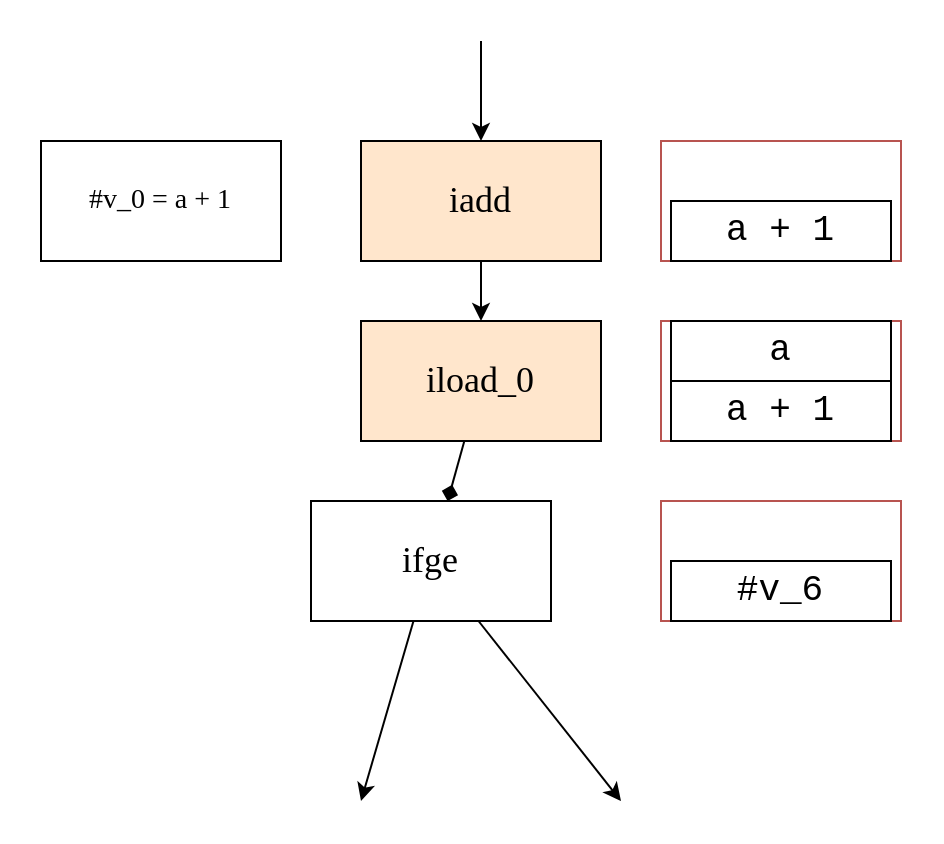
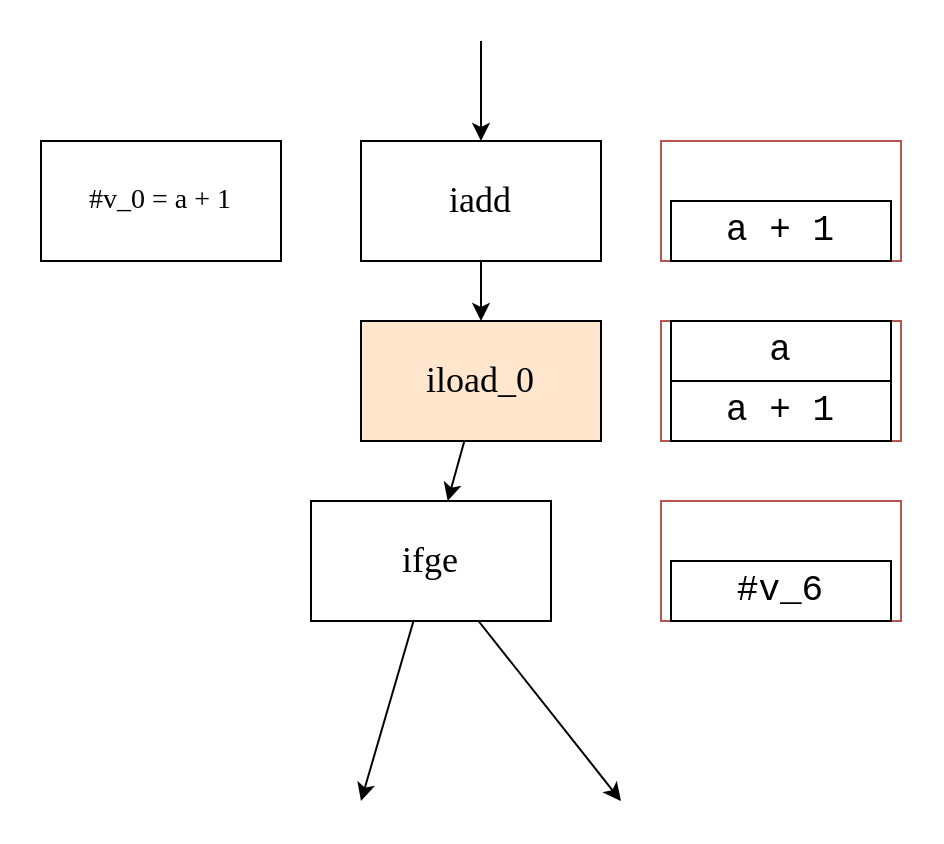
(481, 201) -> (481, 201)
(452, 485) -> (452, 486)
